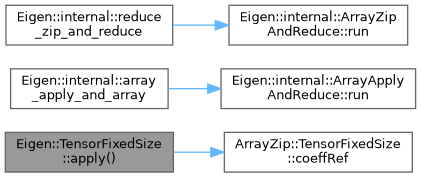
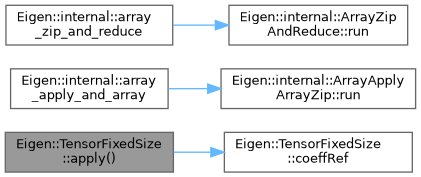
(89, 25) -> (89, 25)
(318, 89) -> (318, 89)
(318, 152) -> (318, 152)
